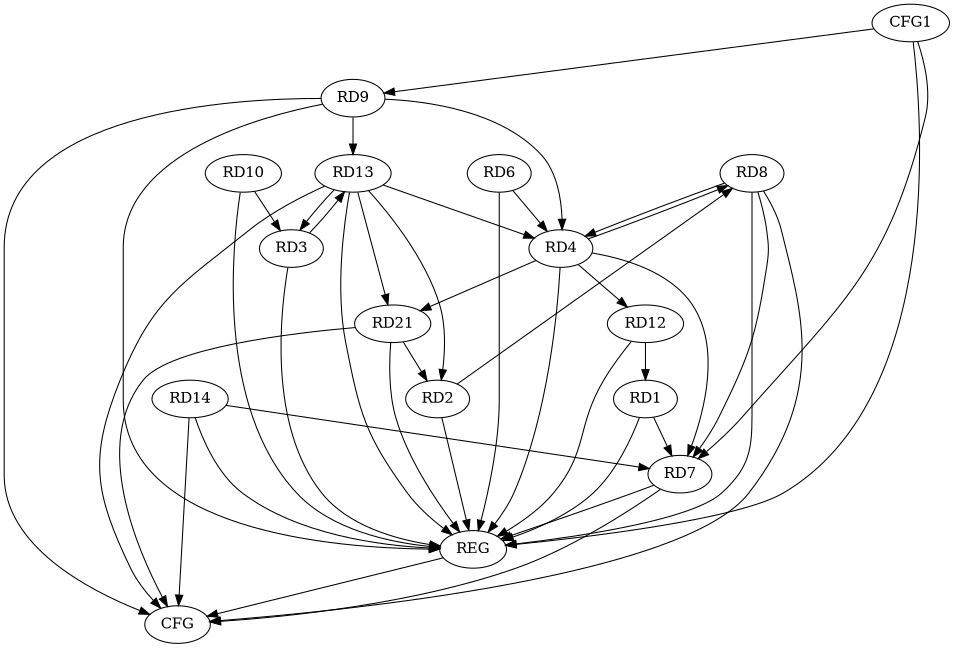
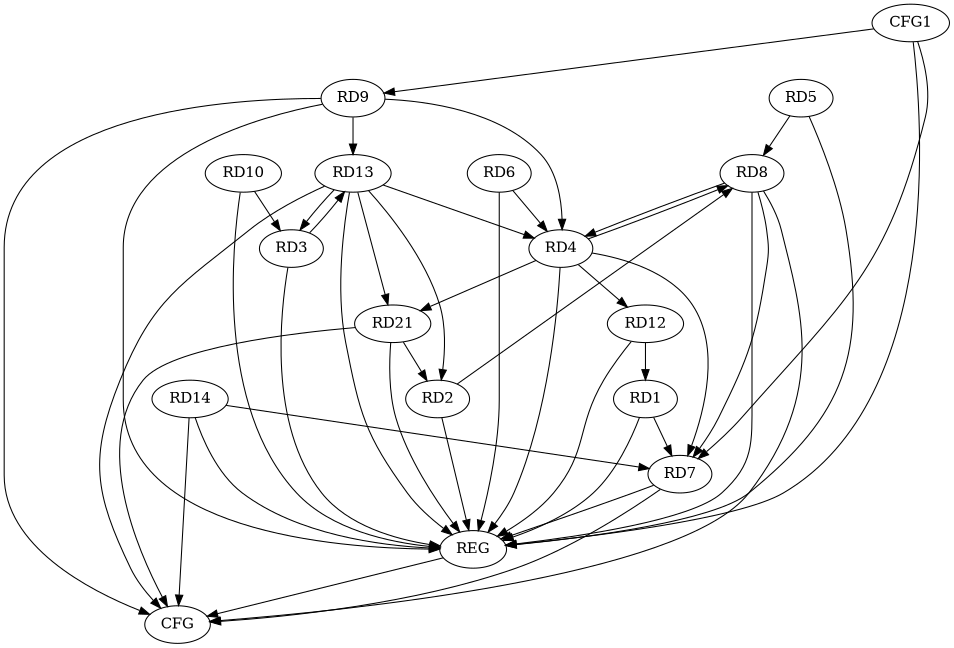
none -> (801, 98)
